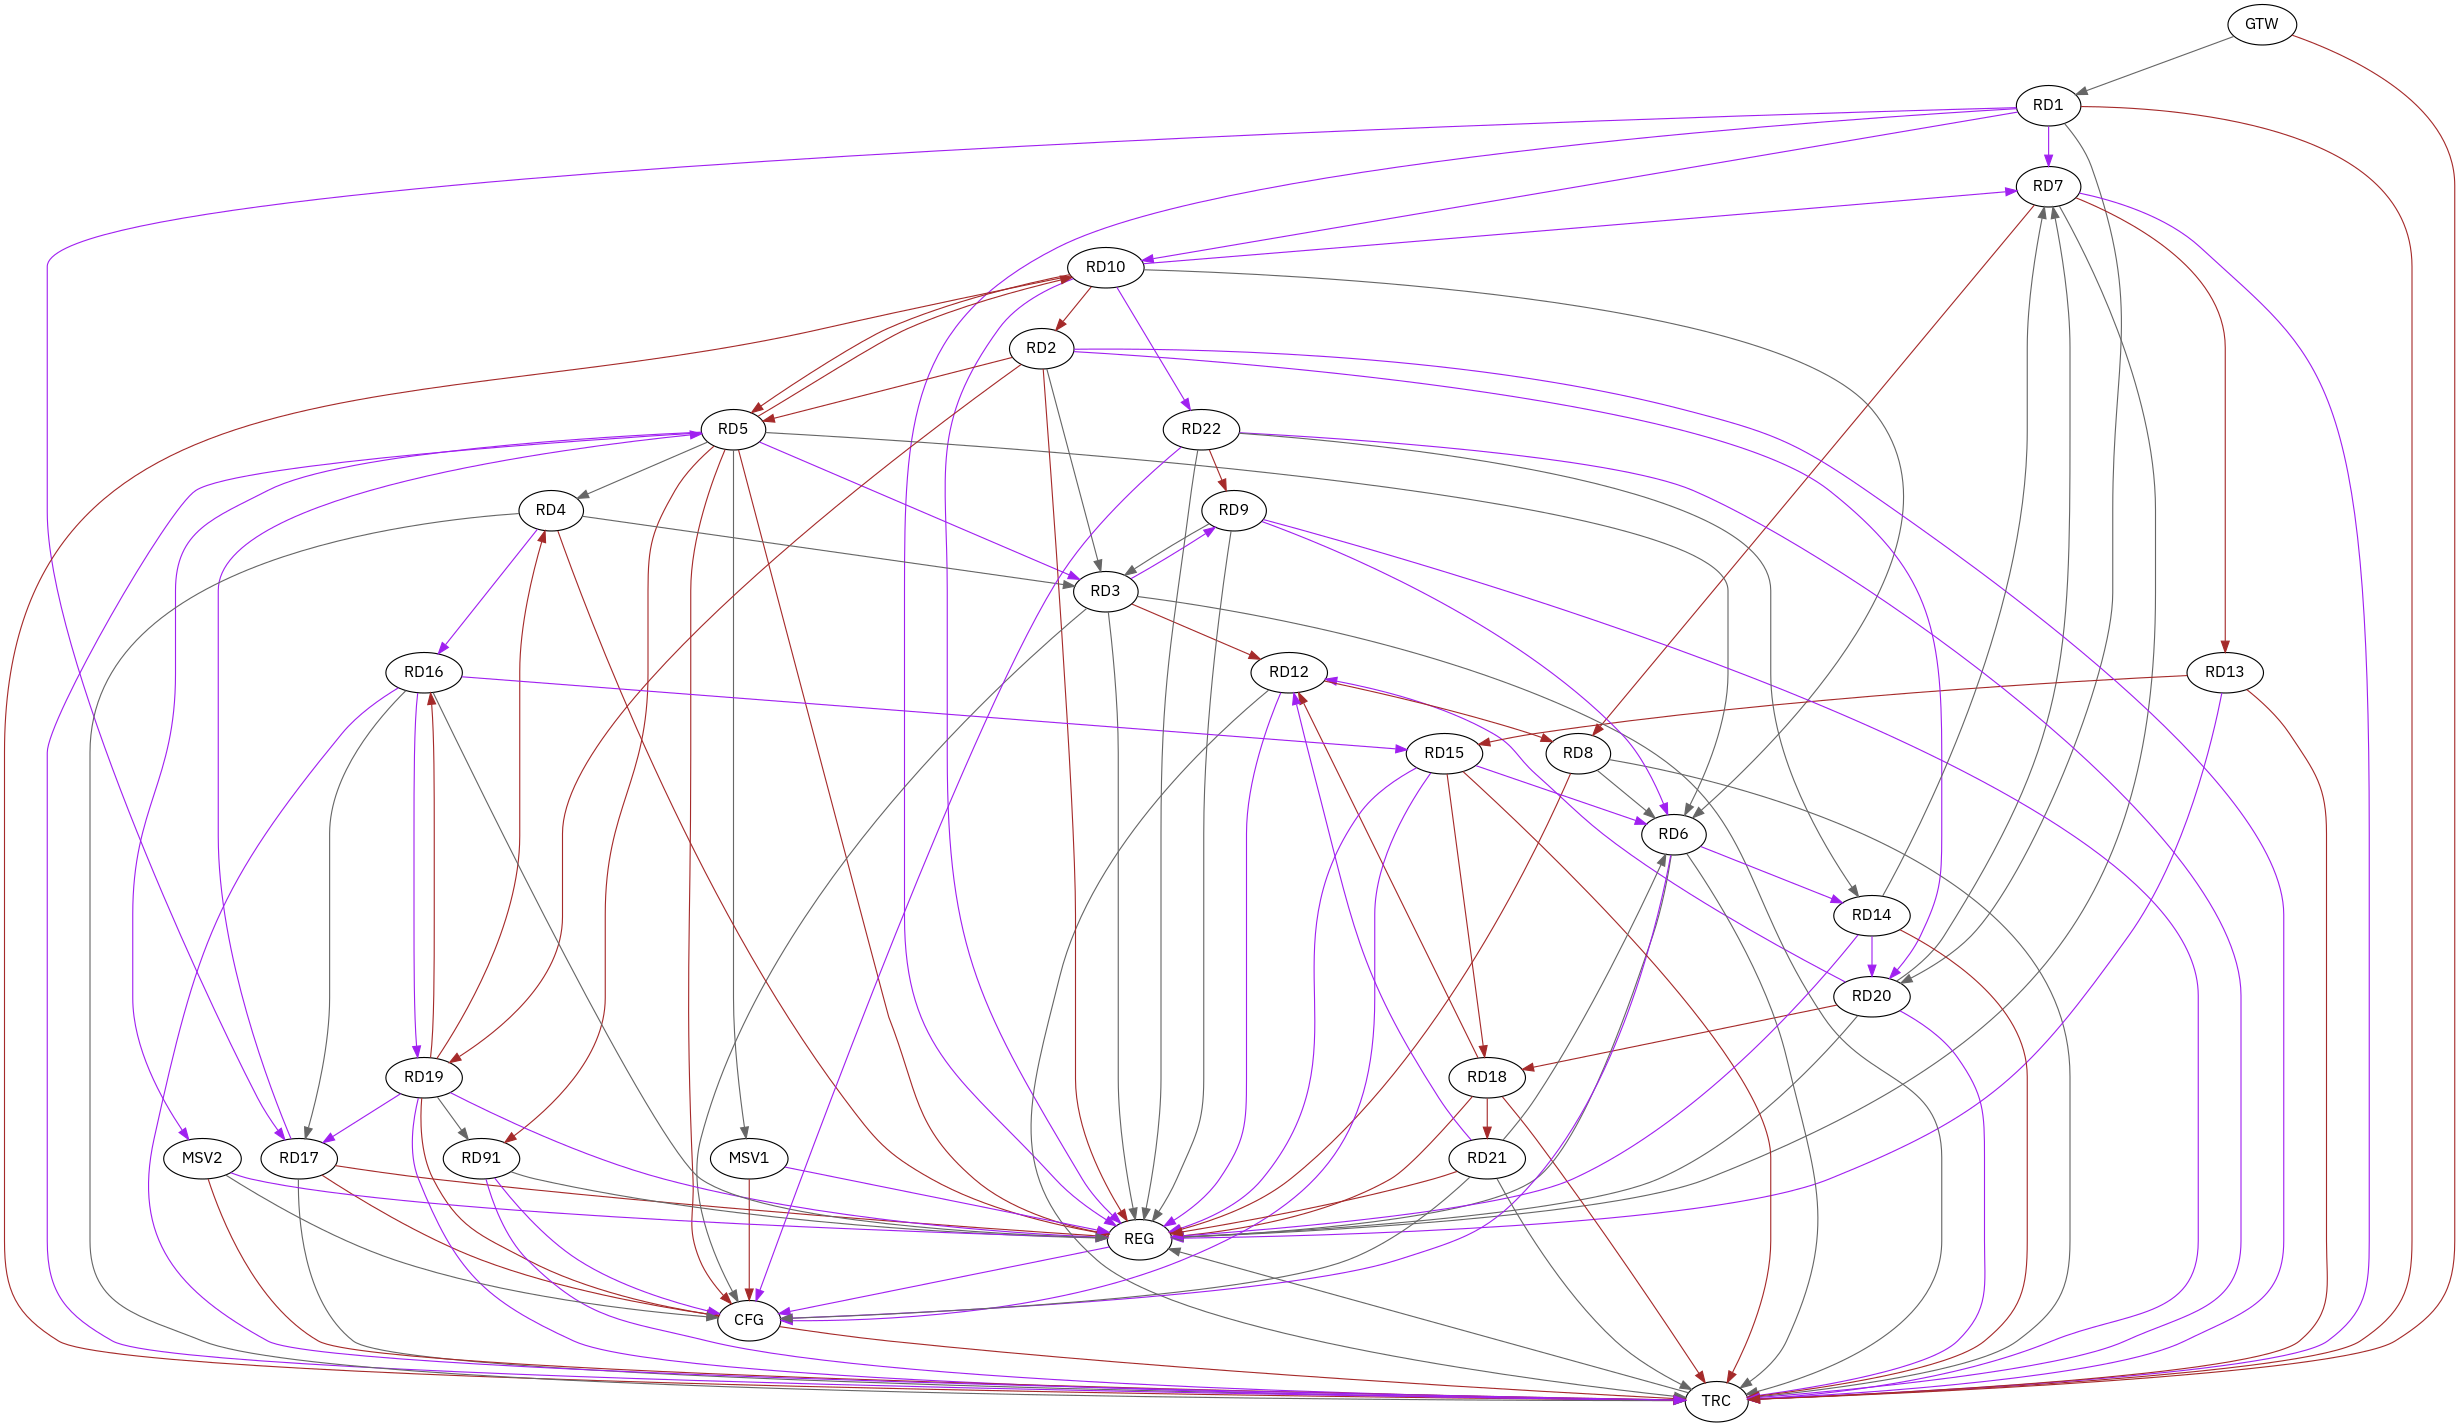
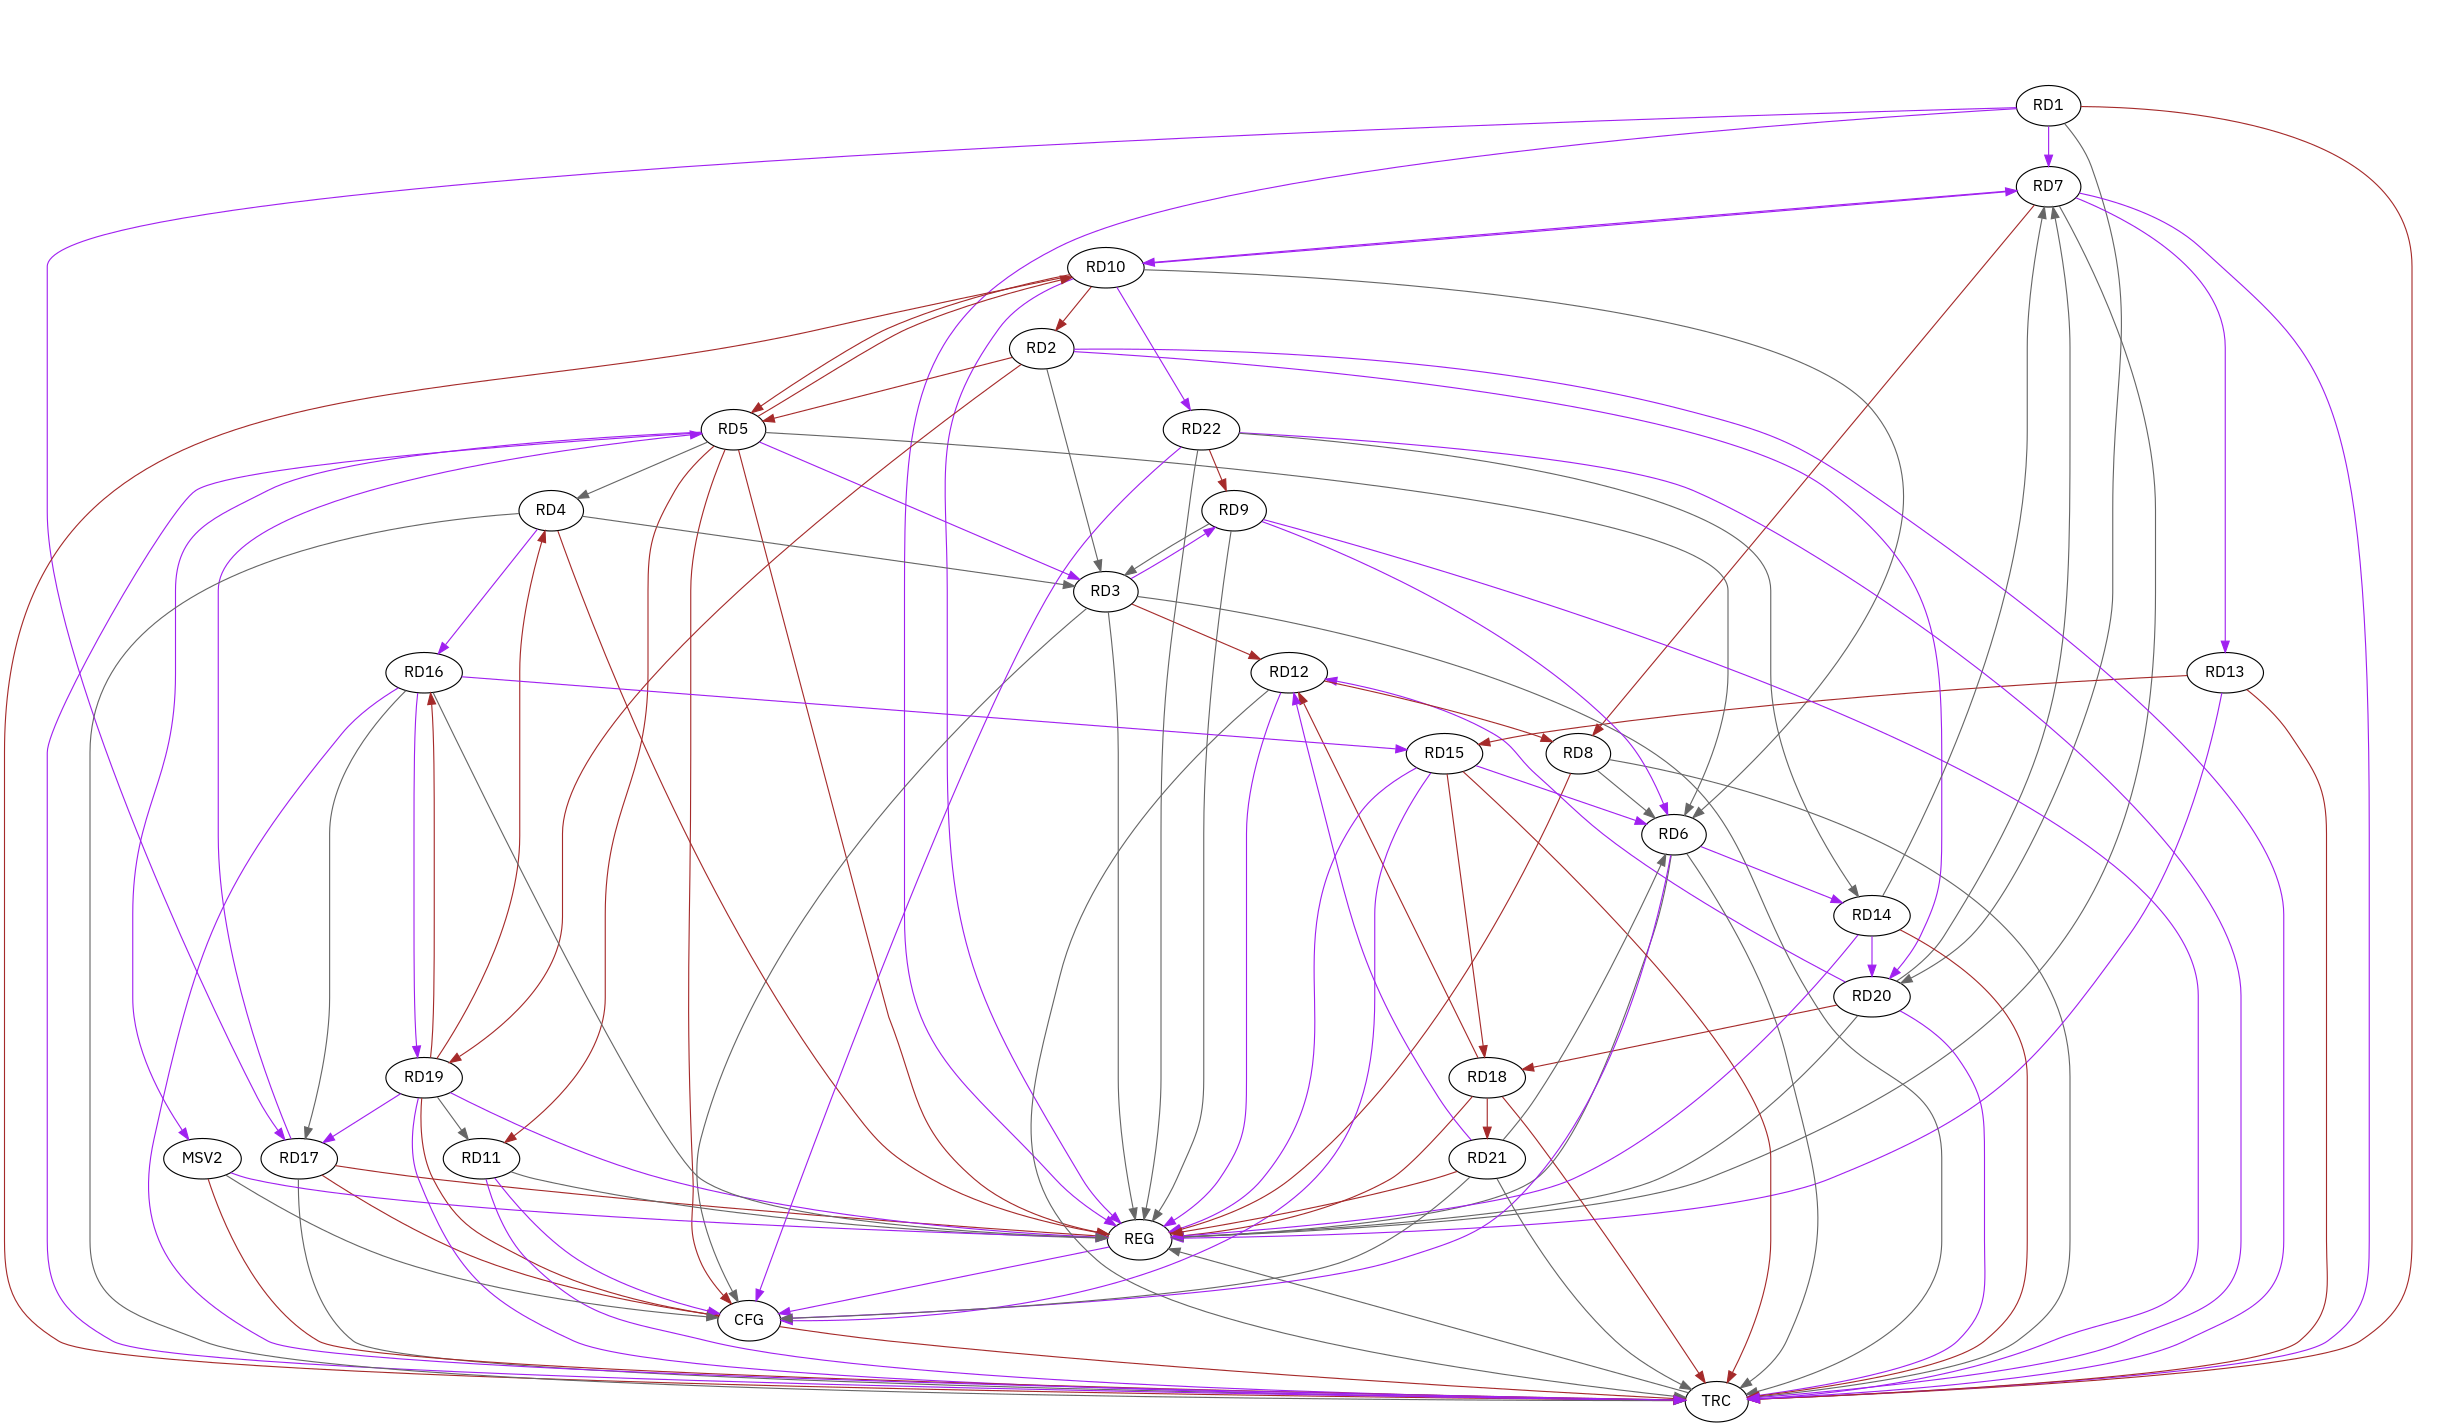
(2262, 25) -> none
(1586, 185) -> (1585, 226)
(2225, 383) -> (2225, 383)
(1071, 794) -> none
(482, 1159) -> (482, 1159)
(749, 1159) -> none
